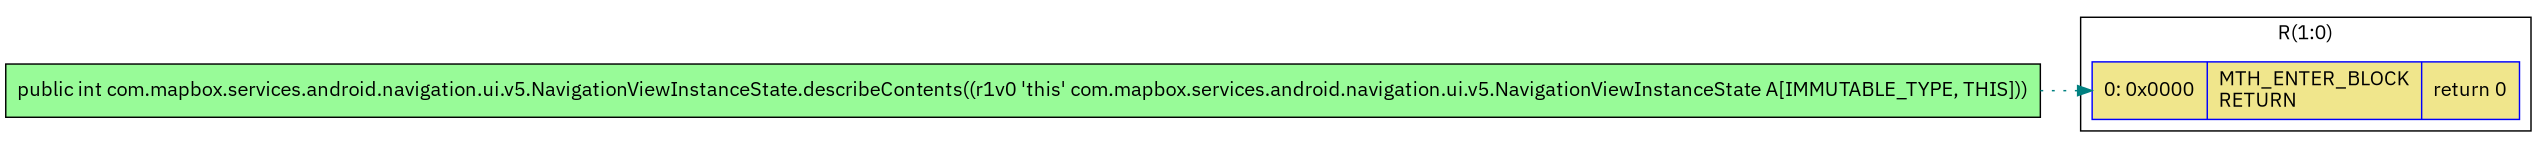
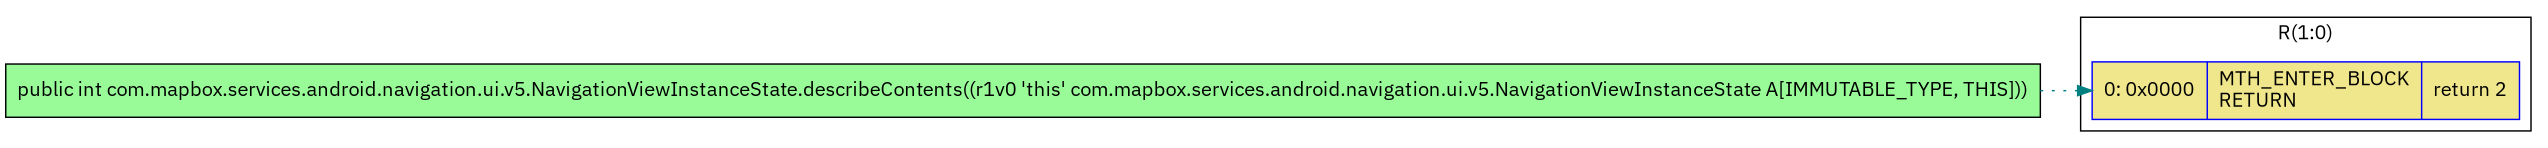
(2471, 90) -> (2471, 90)
